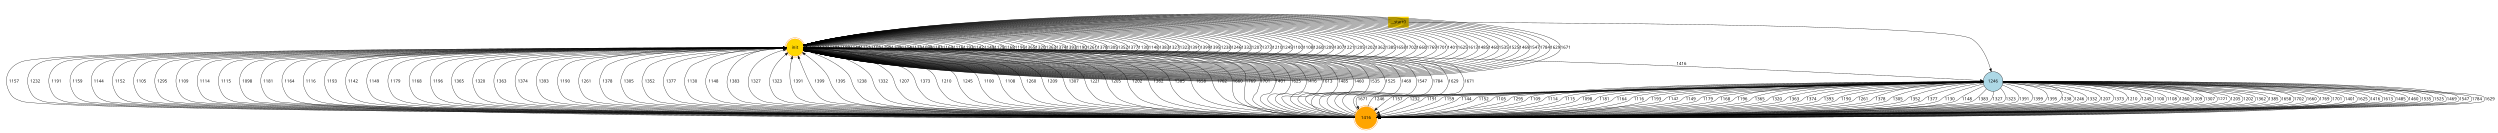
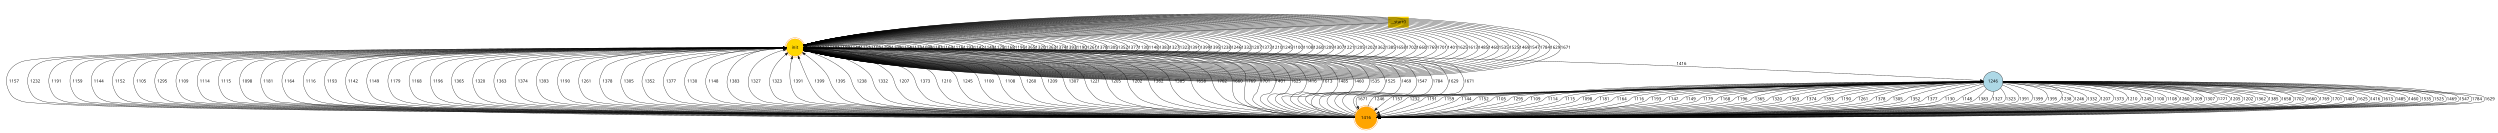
(1709, 25) -> (1097, 35)
